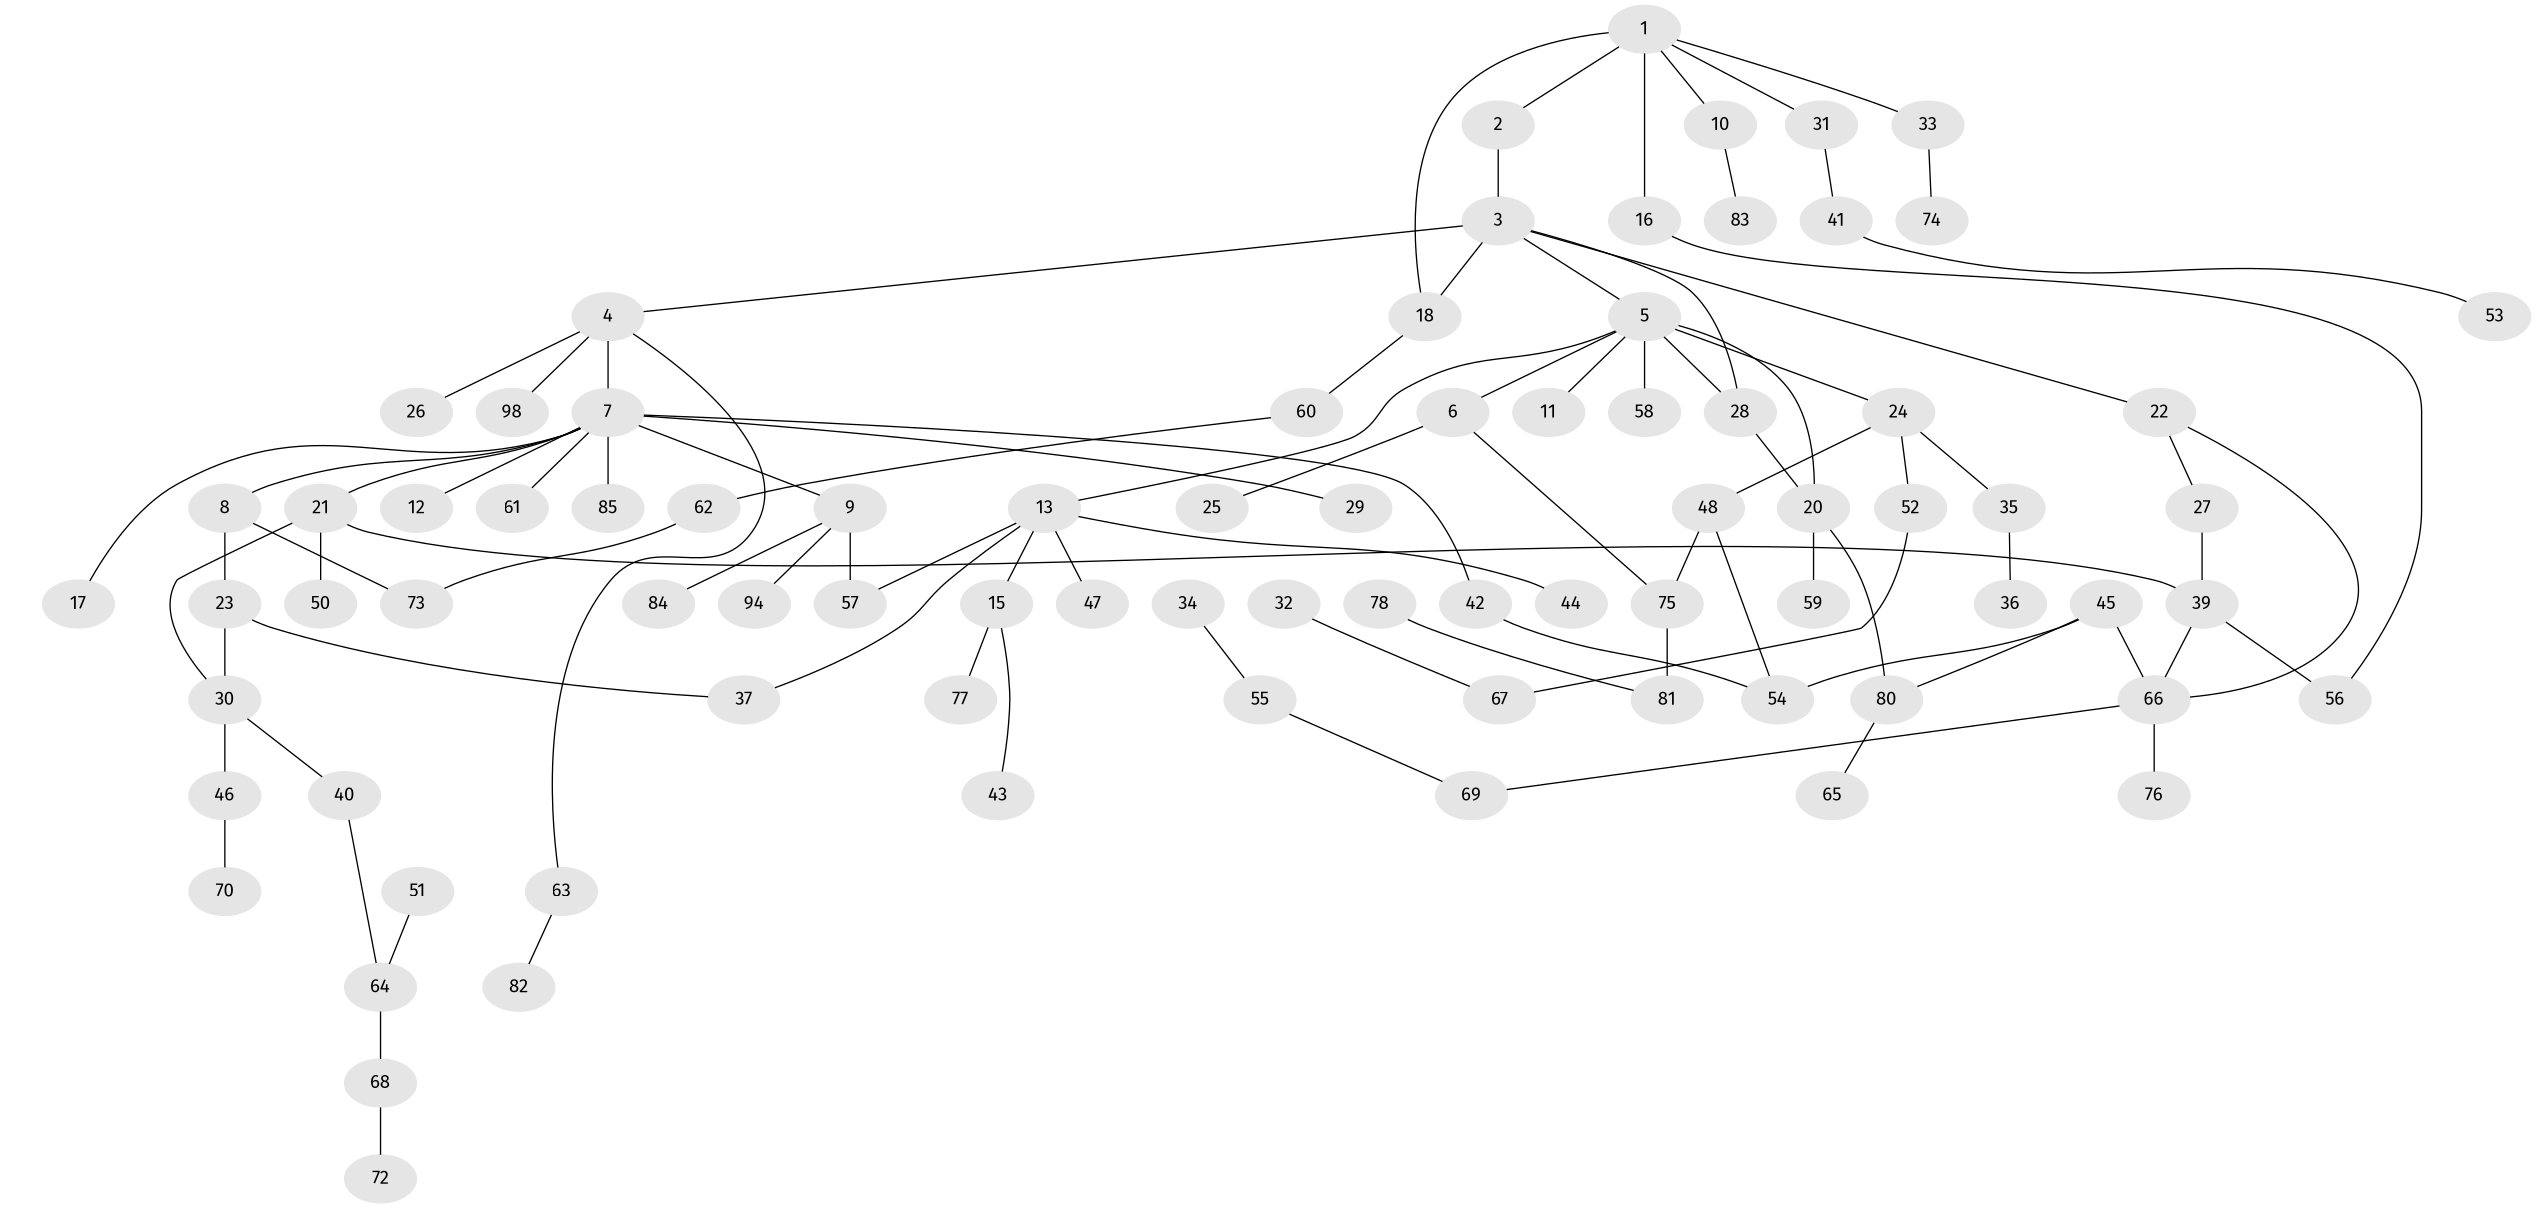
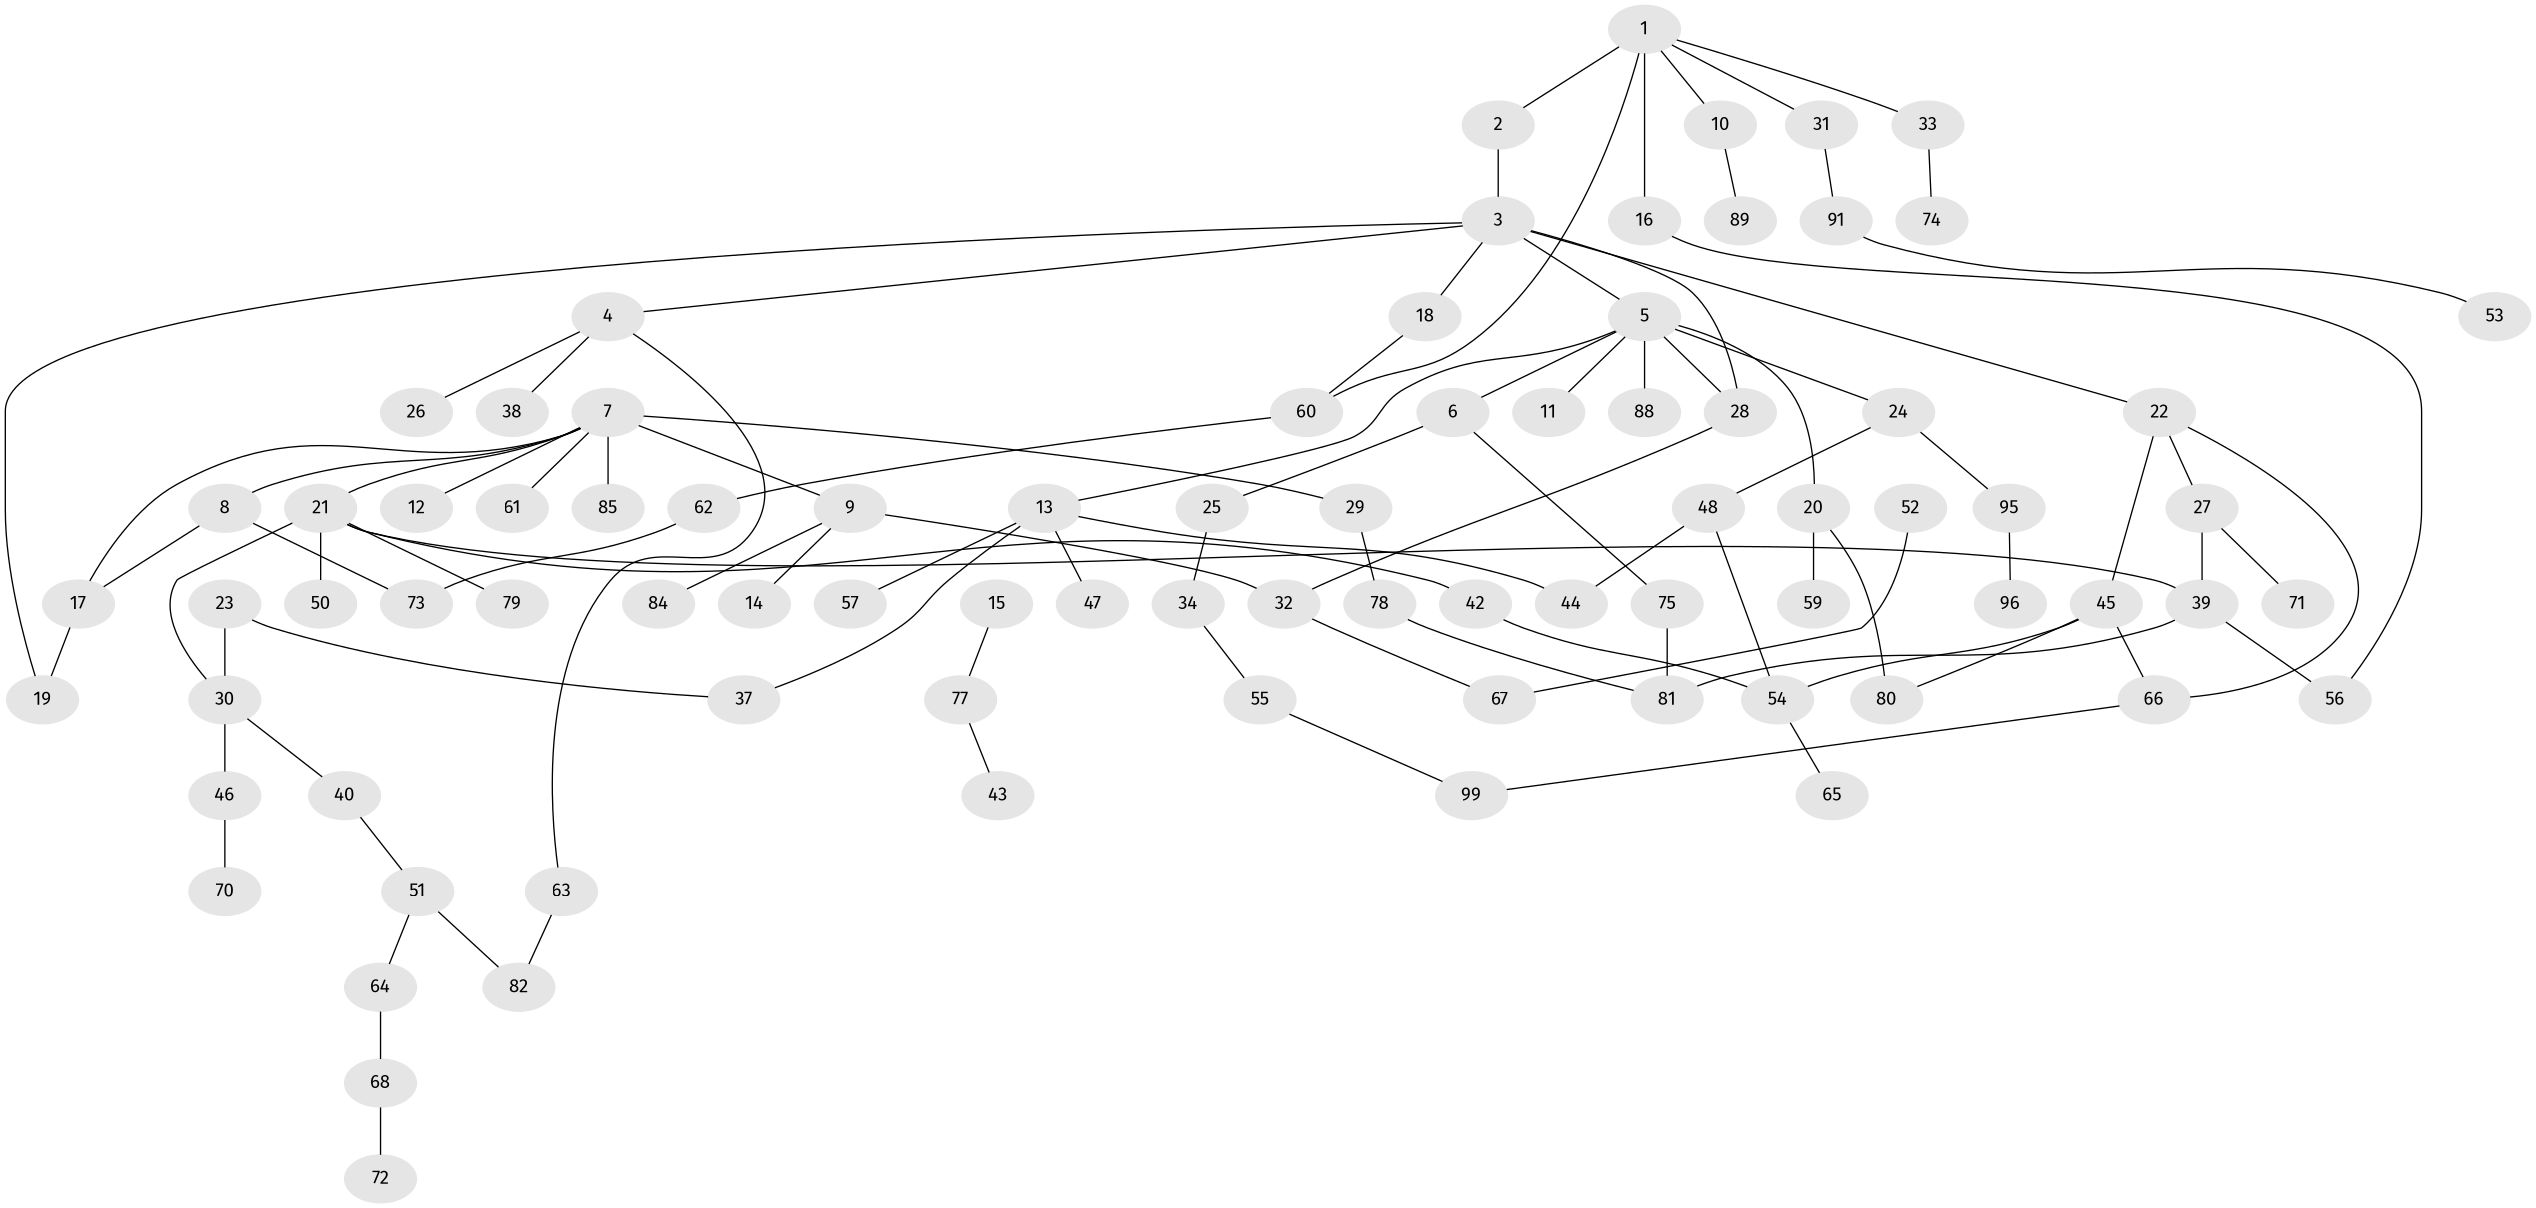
(1444, 110) -> (1538, 274)
(1740, 221) -> (1740, 221)
(1836, 221) -> (1836, 221)
(608, 365) -> none
(512, 412) -> (512, 412)
(1645, 412) -> (1645, 412)
(1041, 436) -> (898, 556)
(1777, 460) -> (1512, 508)
(1905, 460) -> none
(2009, 508) -> (2009, 508)
none -> (2133, 508)
(1021, 555) -> none
(850, 556) -> (1100, 550)
none -> (1200, 556)
none -> (1368, 556)
(1688, 556) -> (1640, 556)
(225, 565) -> (152, 556)
none -> (512, 604)
(754, 604) -> (754, 604)
(2010, 604) -> (2010, 604)
none -> (2298, 604)
(2178, 652) -> (1864, 657)
none -> (43, 700)
(1010, 700) -> (979, 748)
(1858, 750) -> (1801, 740)
(1472, 796) -> (1472, 796)
(2154, 796) -> none
(363, 891) -> (381, 844)
none -> (468, 939)
